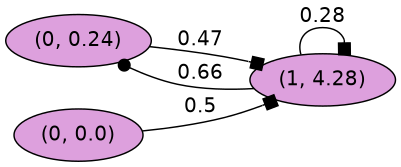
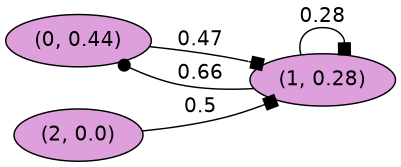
(79, 41) -> (79, 41)
(323, 80) -> (323, 80)
(79, 135) -> (79, 135)
